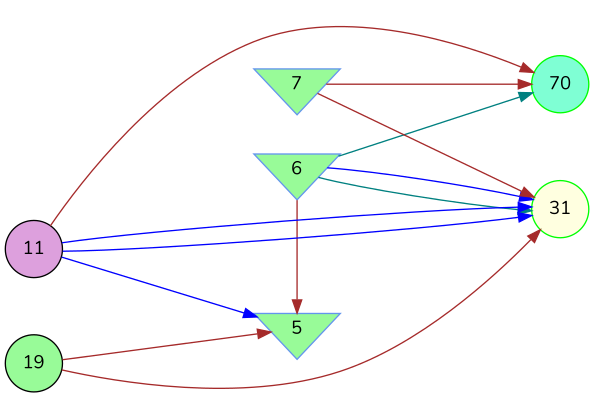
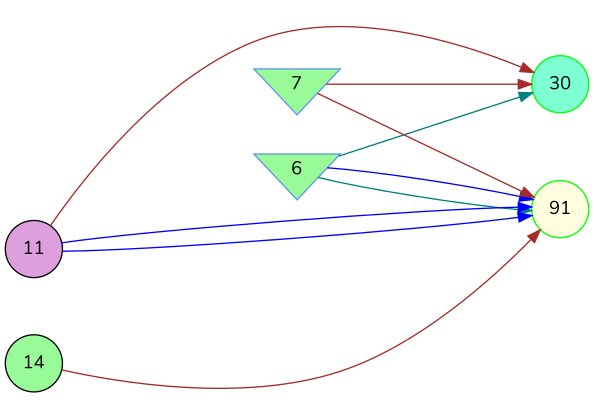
(560, 84) -> (560, 84)
(560, 209) -> (560, 209)
(297, 329) -> none
(34, 363) -> (34, 363)
